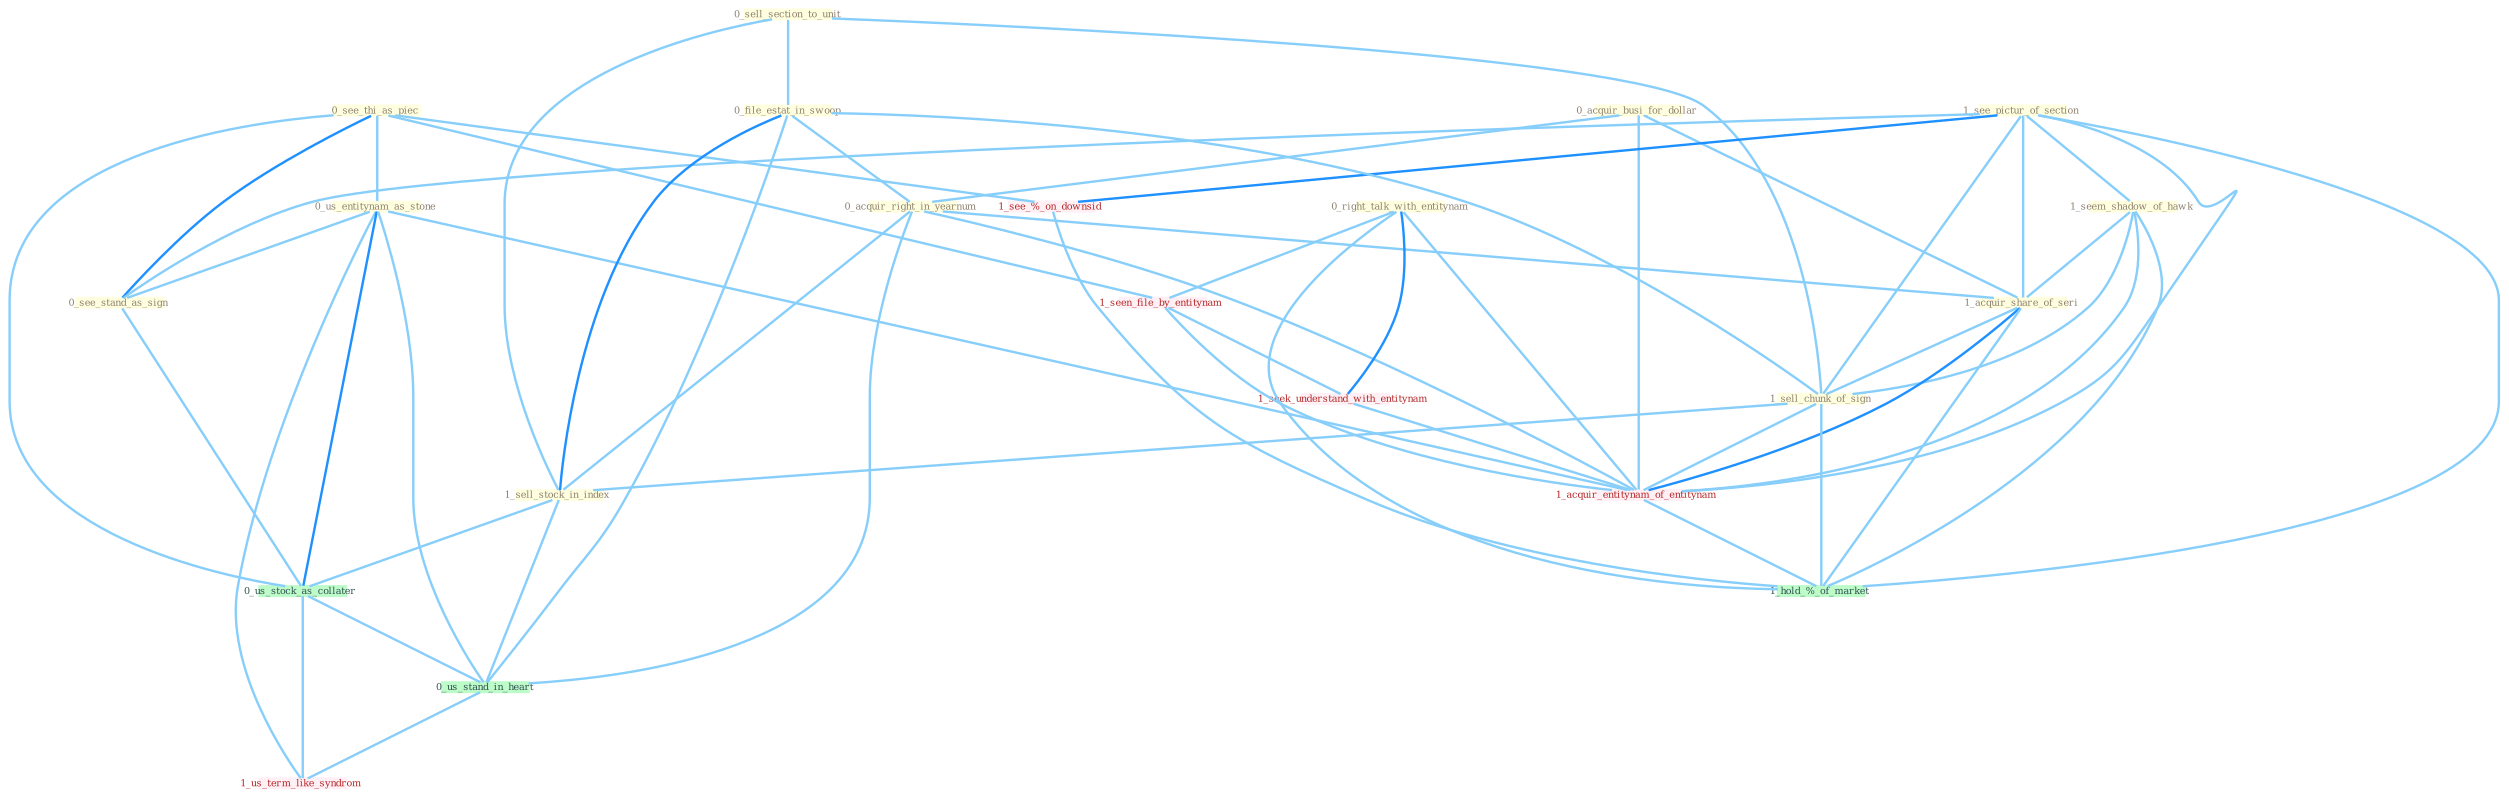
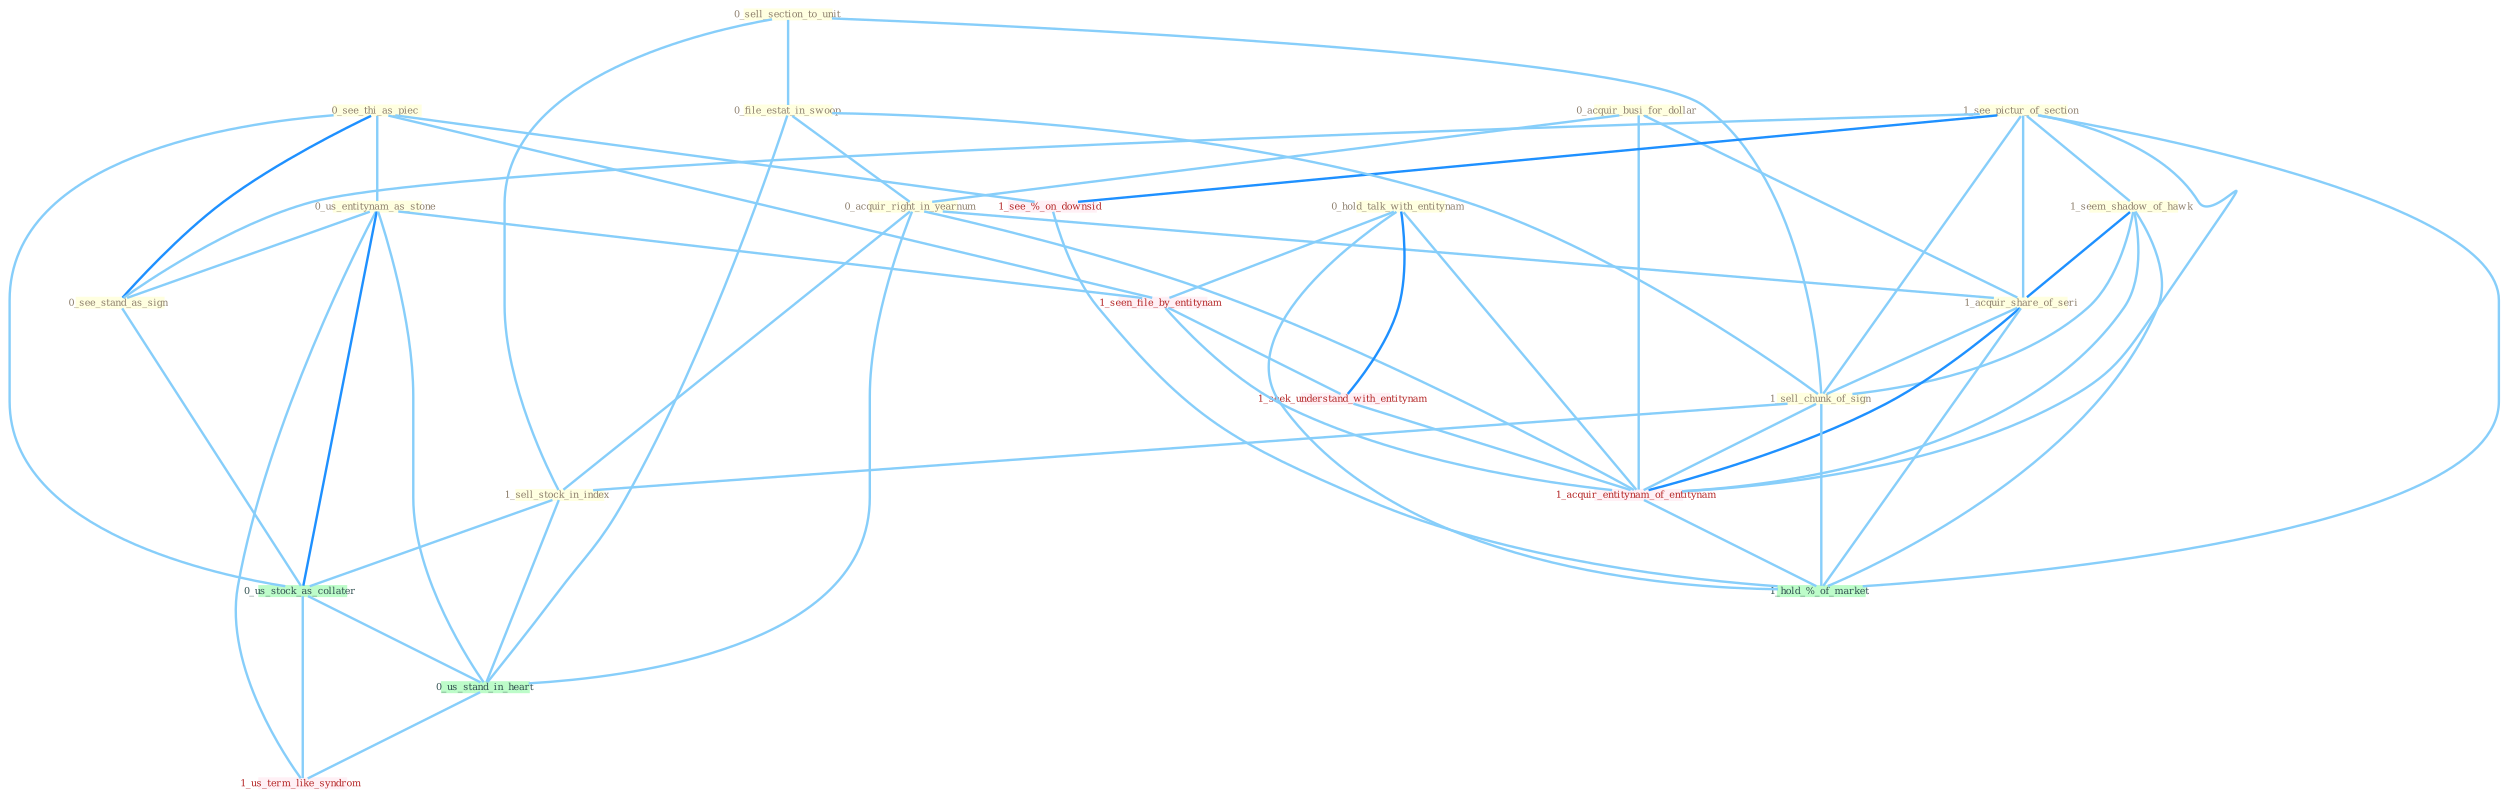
(1401, 207) -> (1401, 207)
(2078, 255) -> (2078, 255)
(611, 277) -> none
(1008, 351) -> (770, 255)
